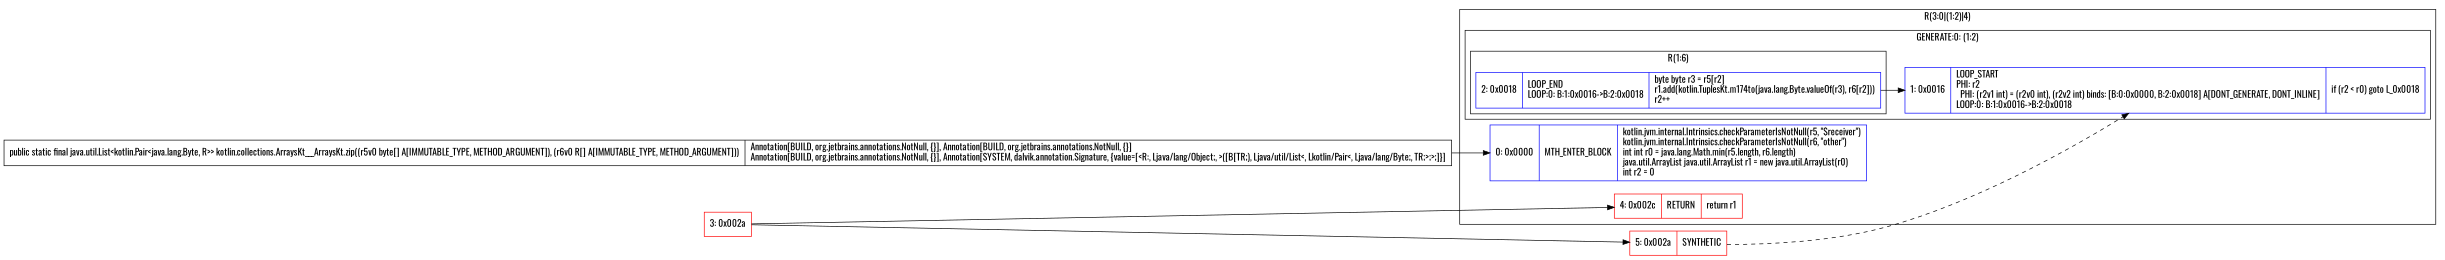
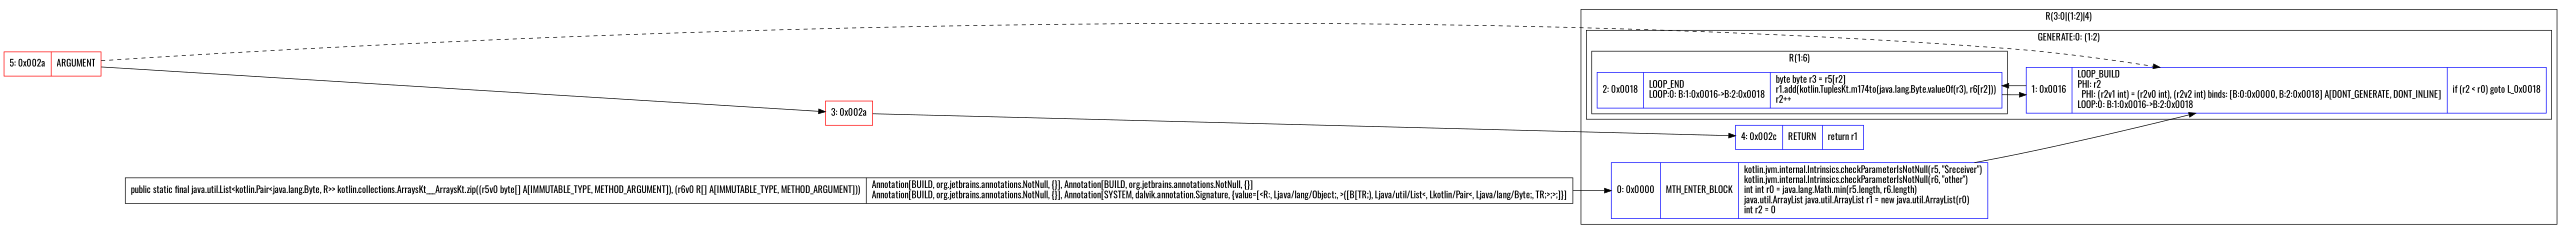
(1978, 75) -> (2099, 75)
none -> (2017, 86)
none -> (2082, 140)
(1678, 206) -> (1800, 137)
(1187, 233) -> (460, 89)
(1702, 243) -> (76, 64)
